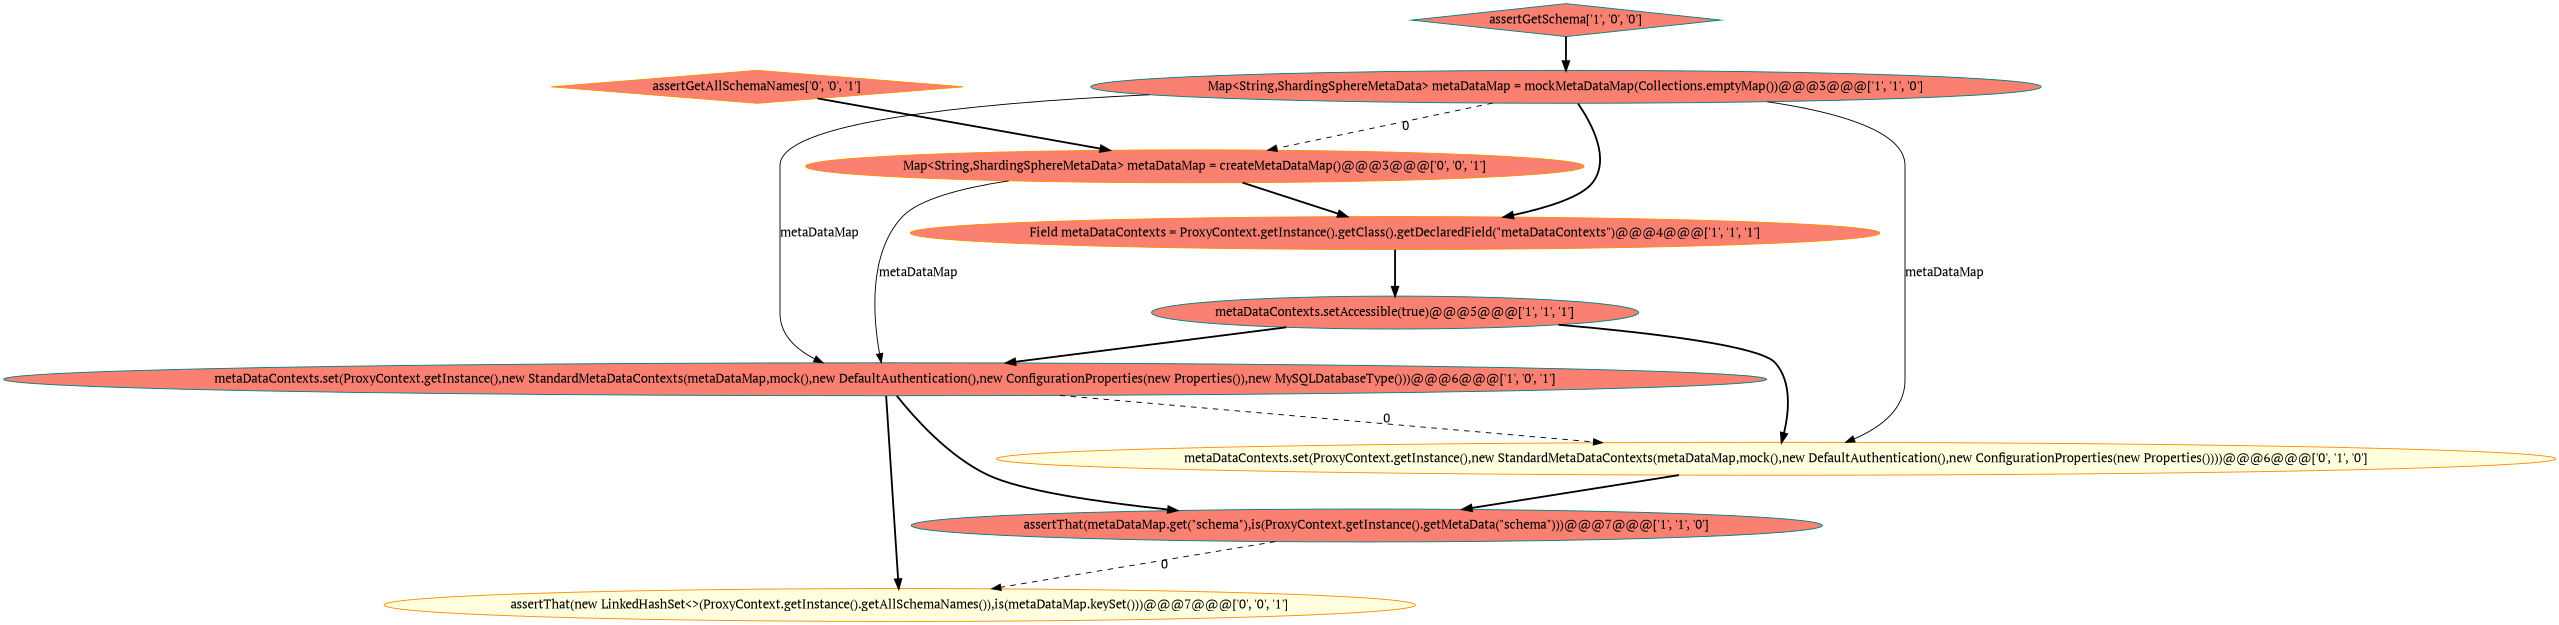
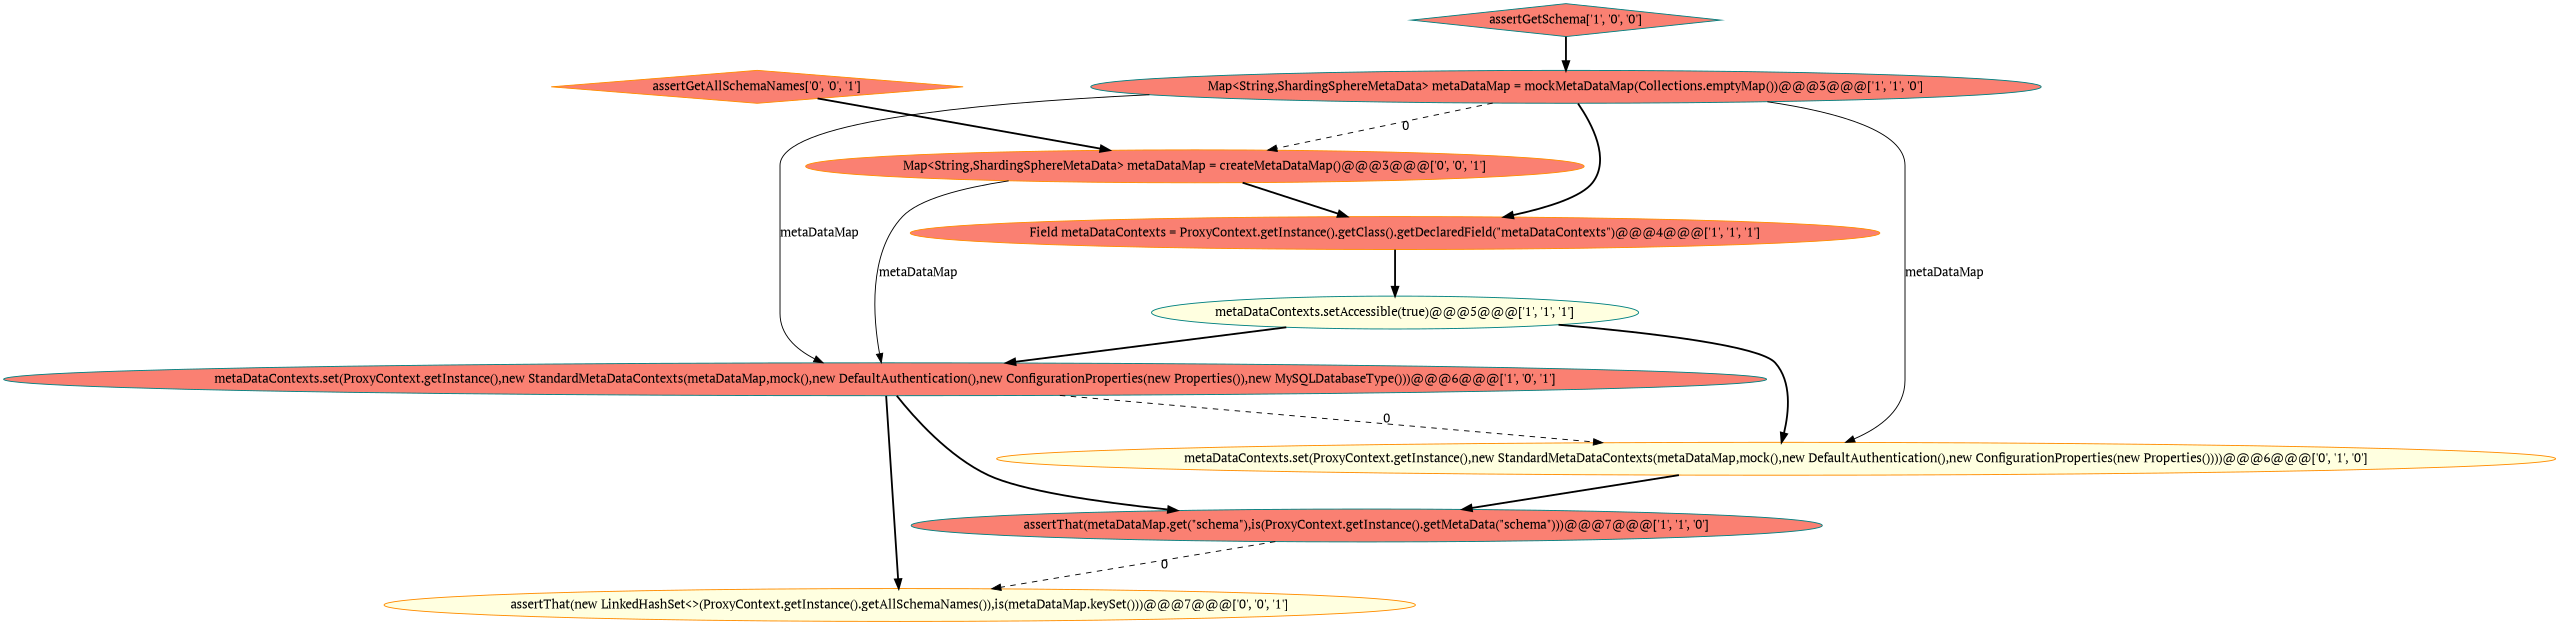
(1395, 313) -> (1395, 313)
